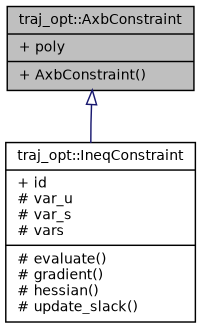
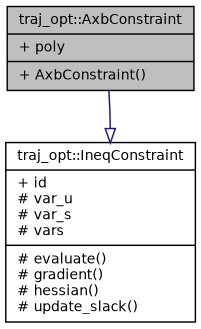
(91, 124) -> (110, 109)
